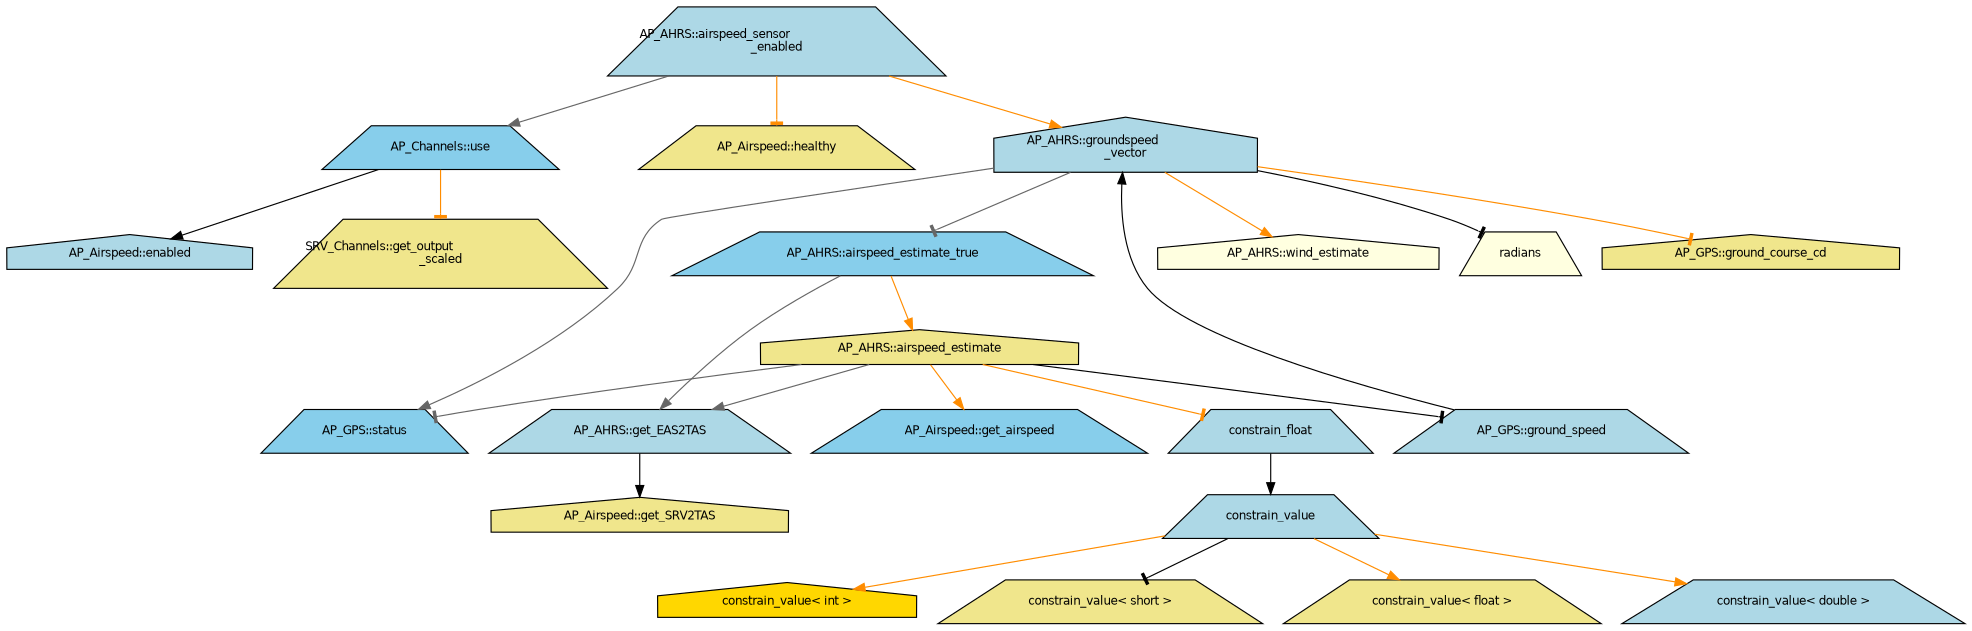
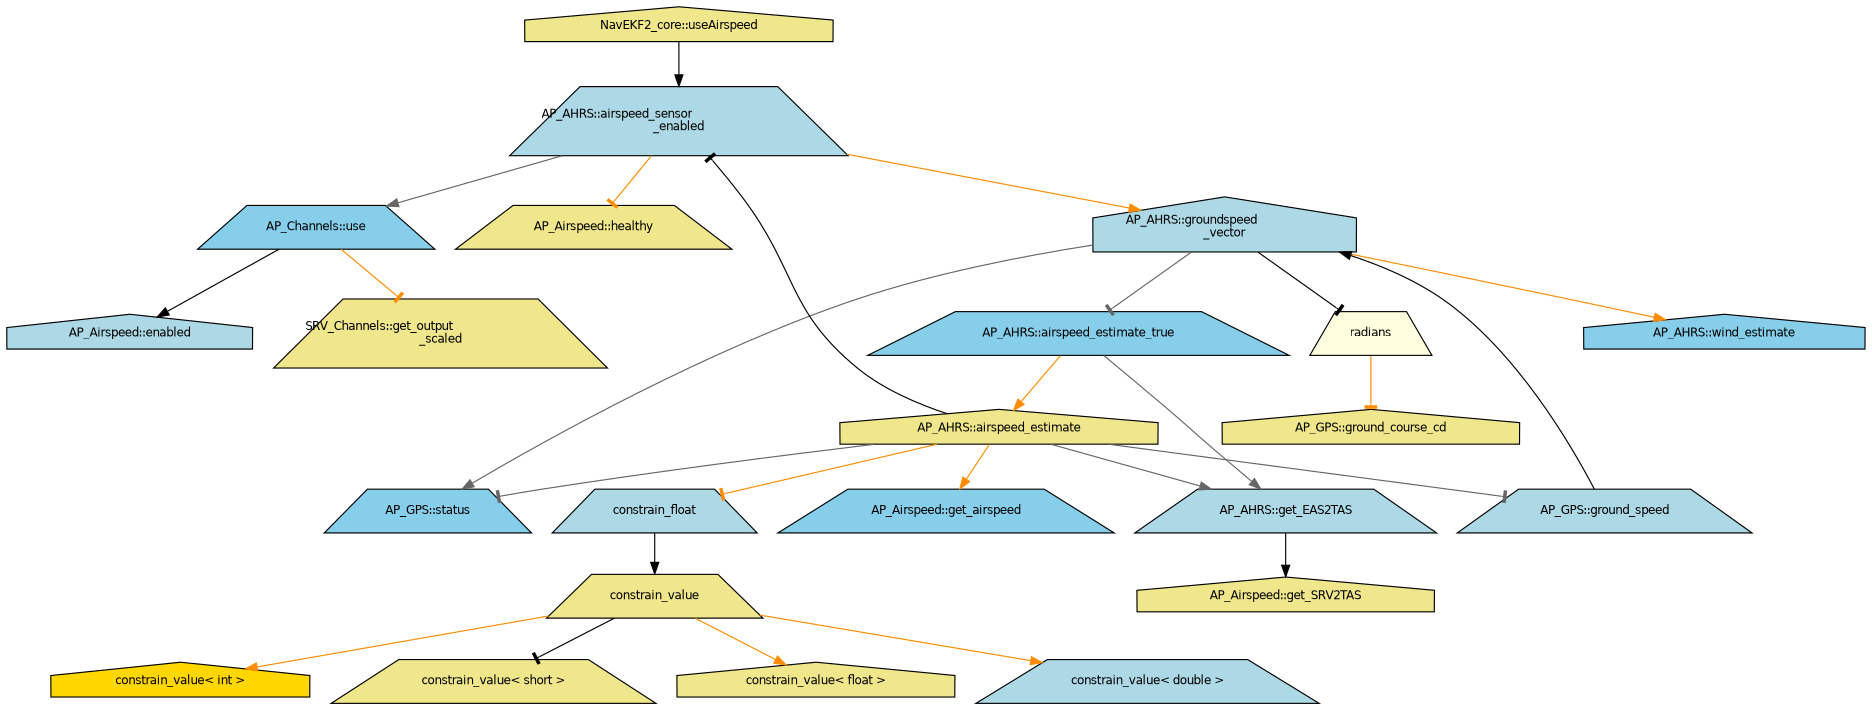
none -> (679, 26)
(1473, 199) -> (1371, 379)
(1298, 254) -> (1724, 334)
none -> (802, 303)
(1236, 390) -> (1305, 470)
(1271, 517) -> (655, 596)
(1442, 602) -> (816, 681)
